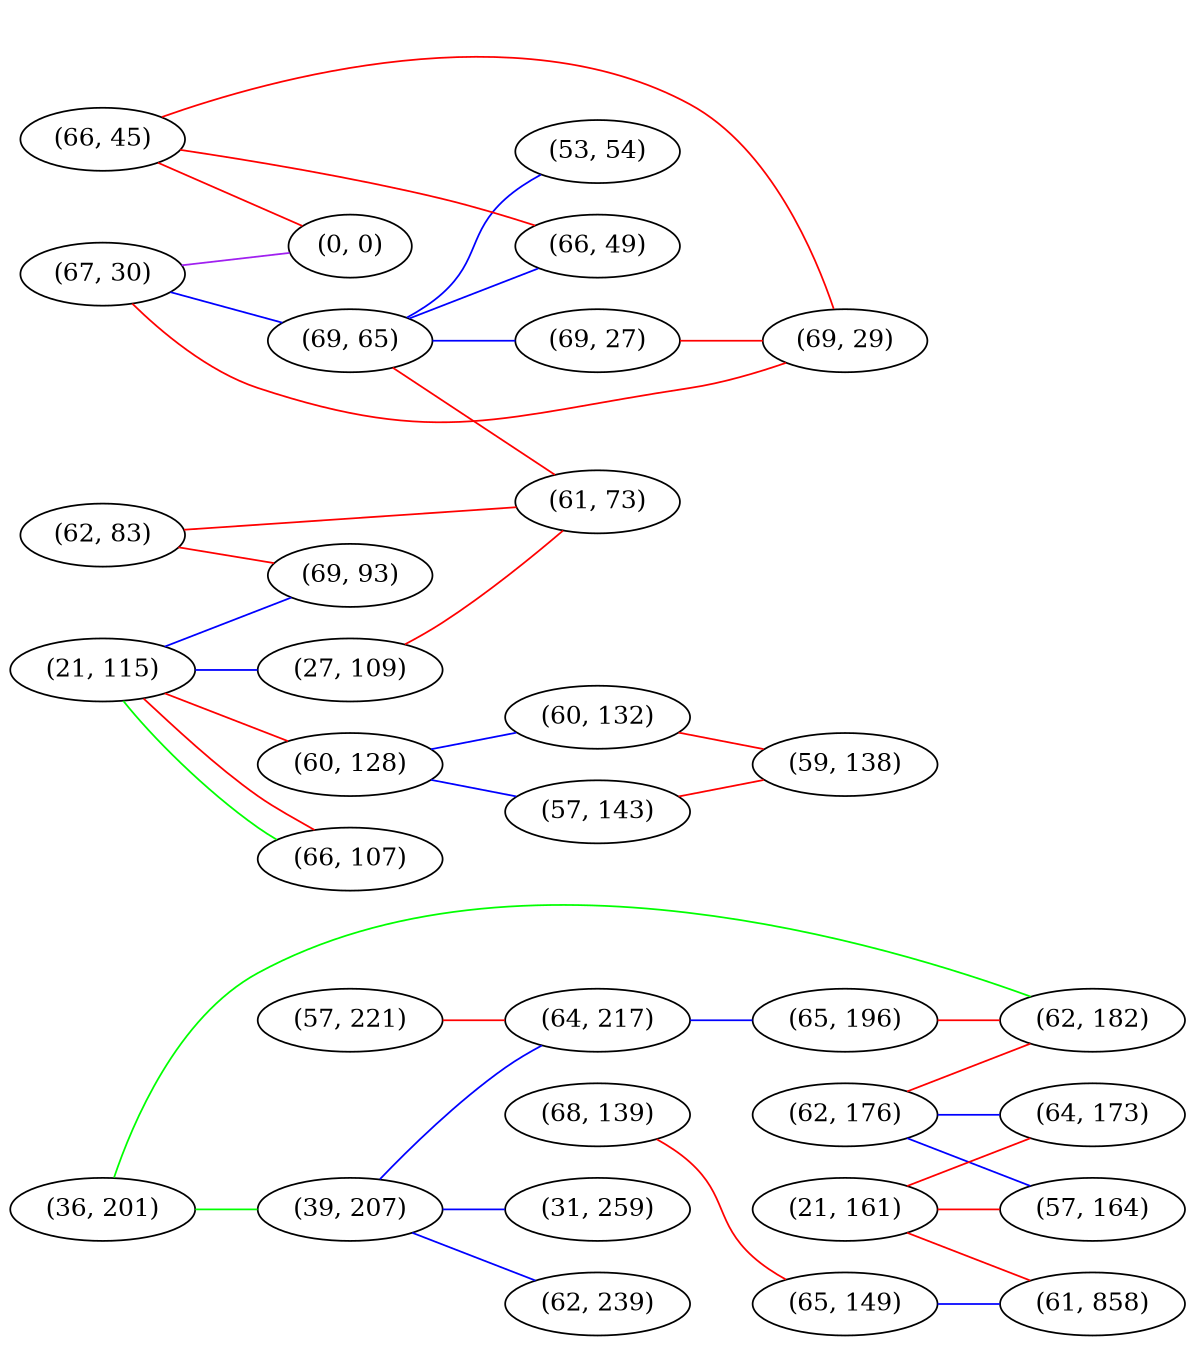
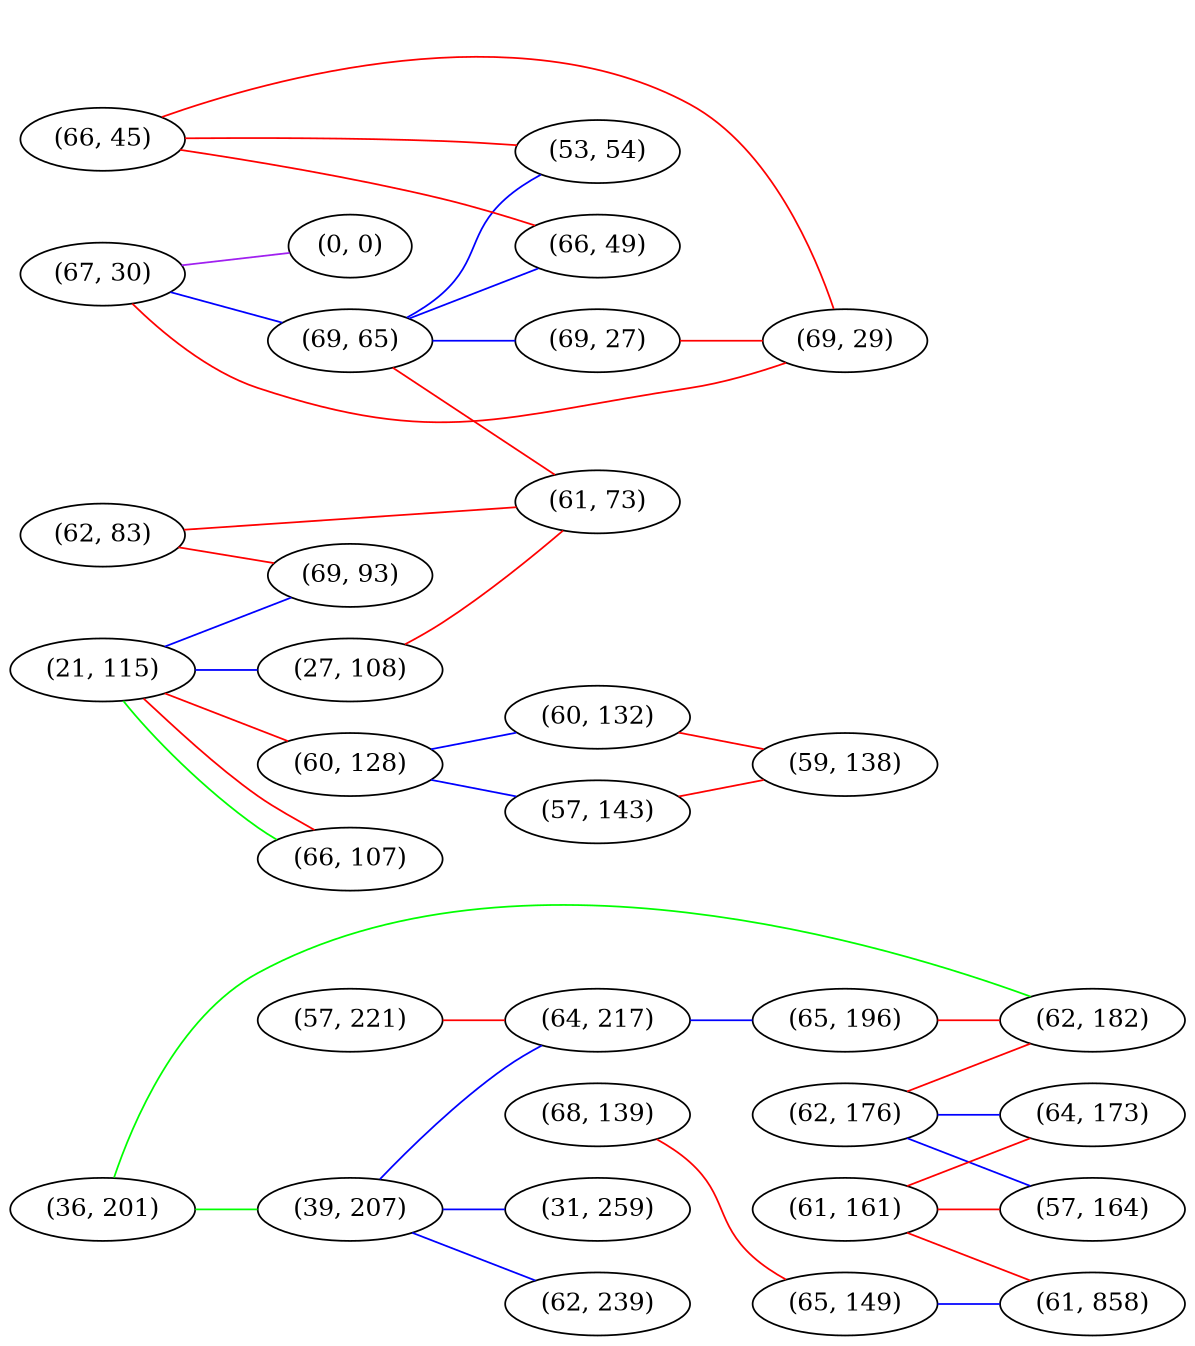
(230, 194) -> (351, 139)
(350, 670) -> (350, 670)
(845, 1209) -> (845, 1209)
